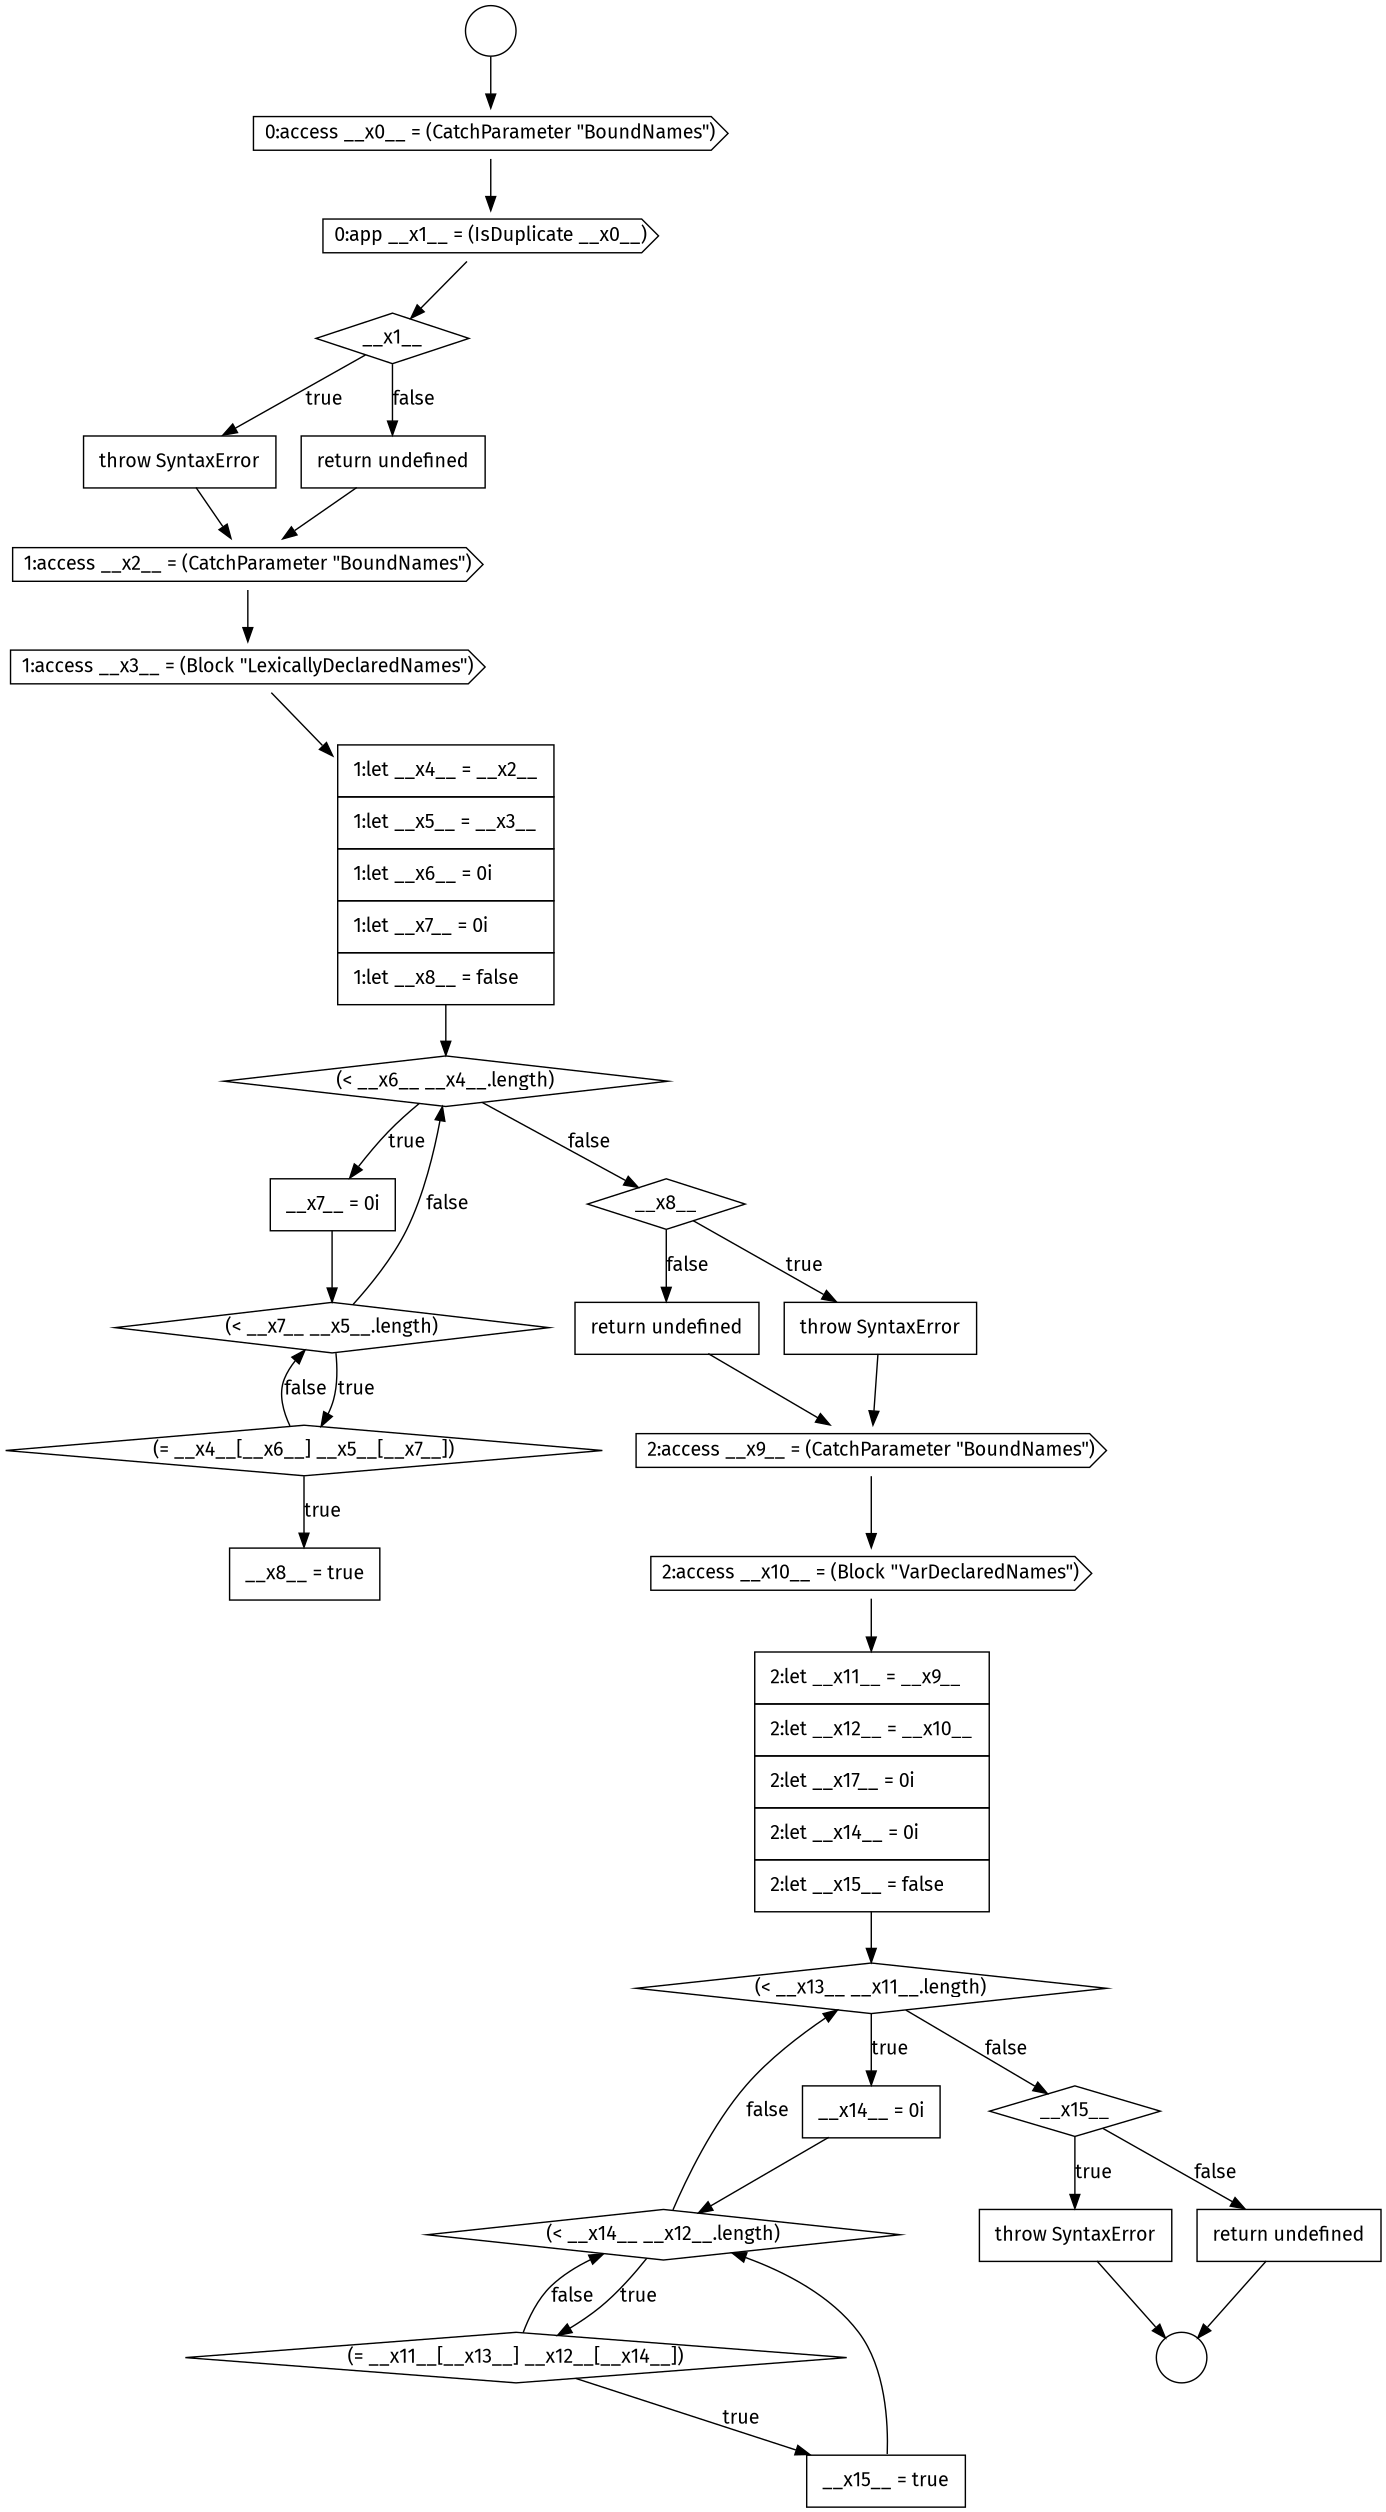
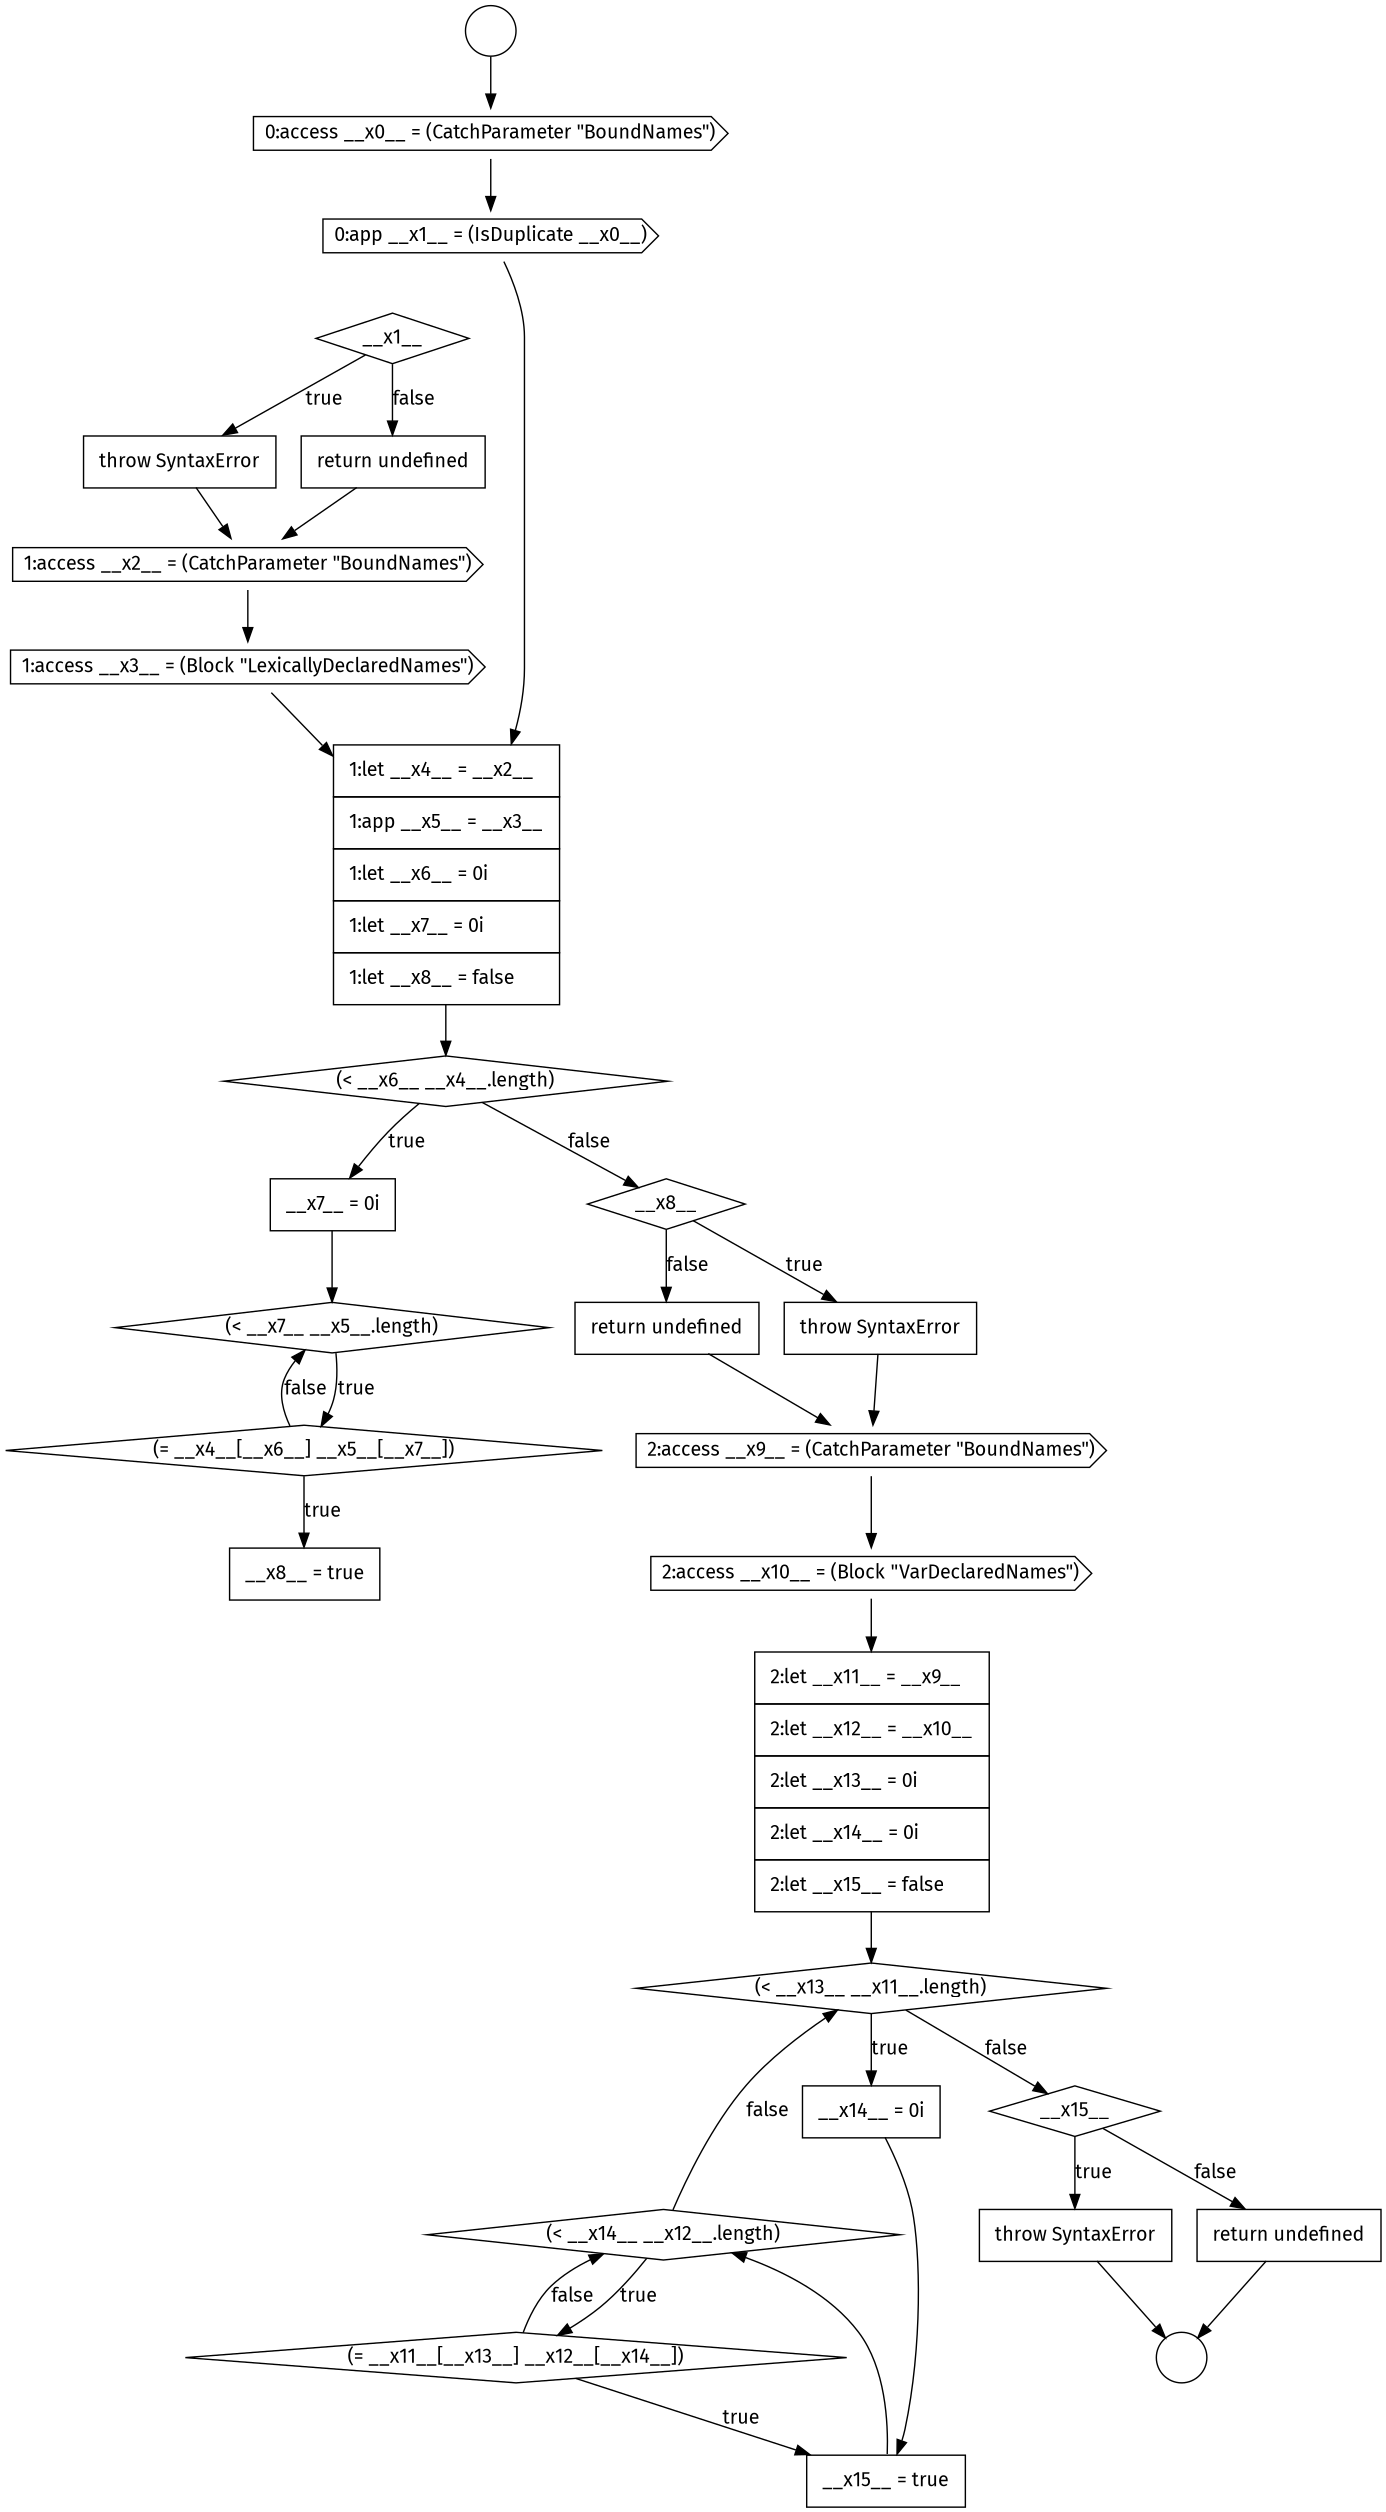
(444, 285) -> (524, 495)
(445, 822) -> (447, 822)
(411, 1220) -> none
(842, 1781) -> (845, 1781)
(770, 2172) -> (918, 2287)
